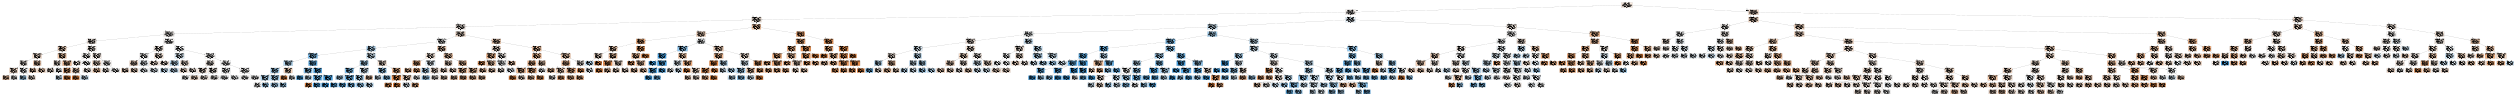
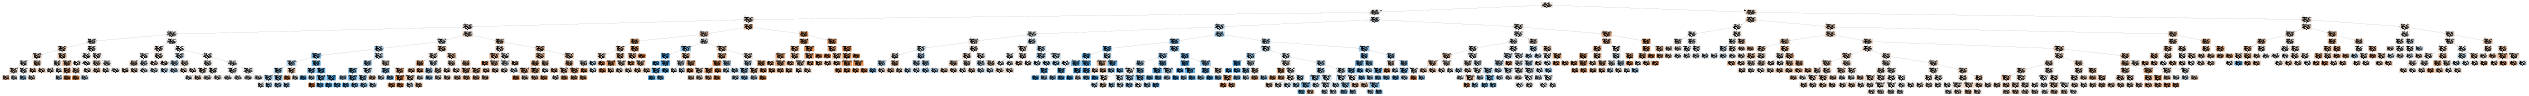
none -> (1218, 78)
(1298, 92) -> (1310, 92)
